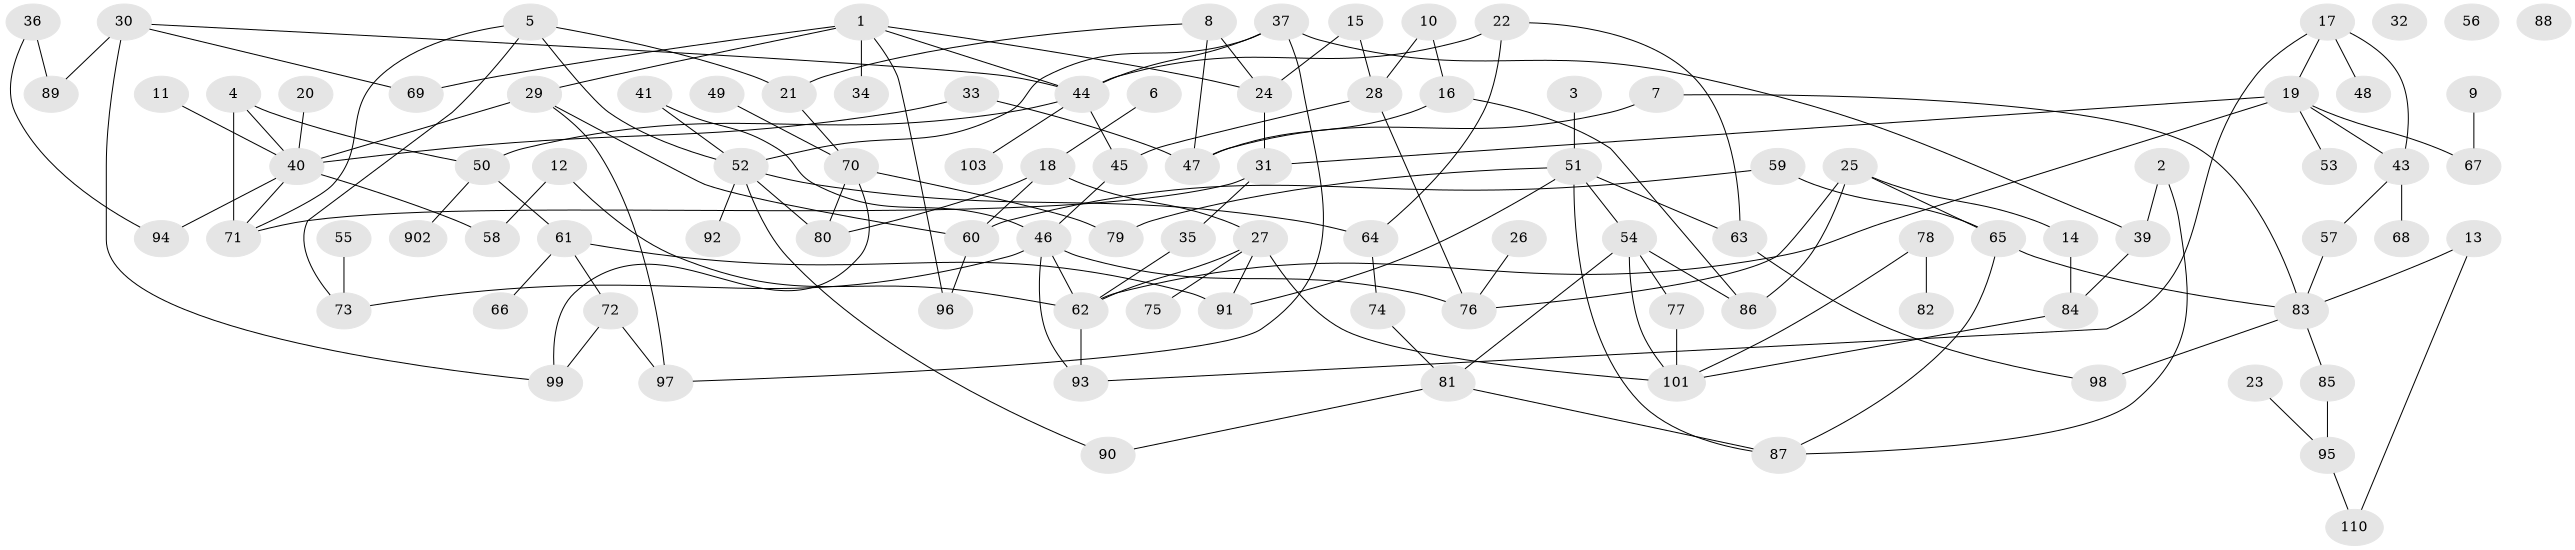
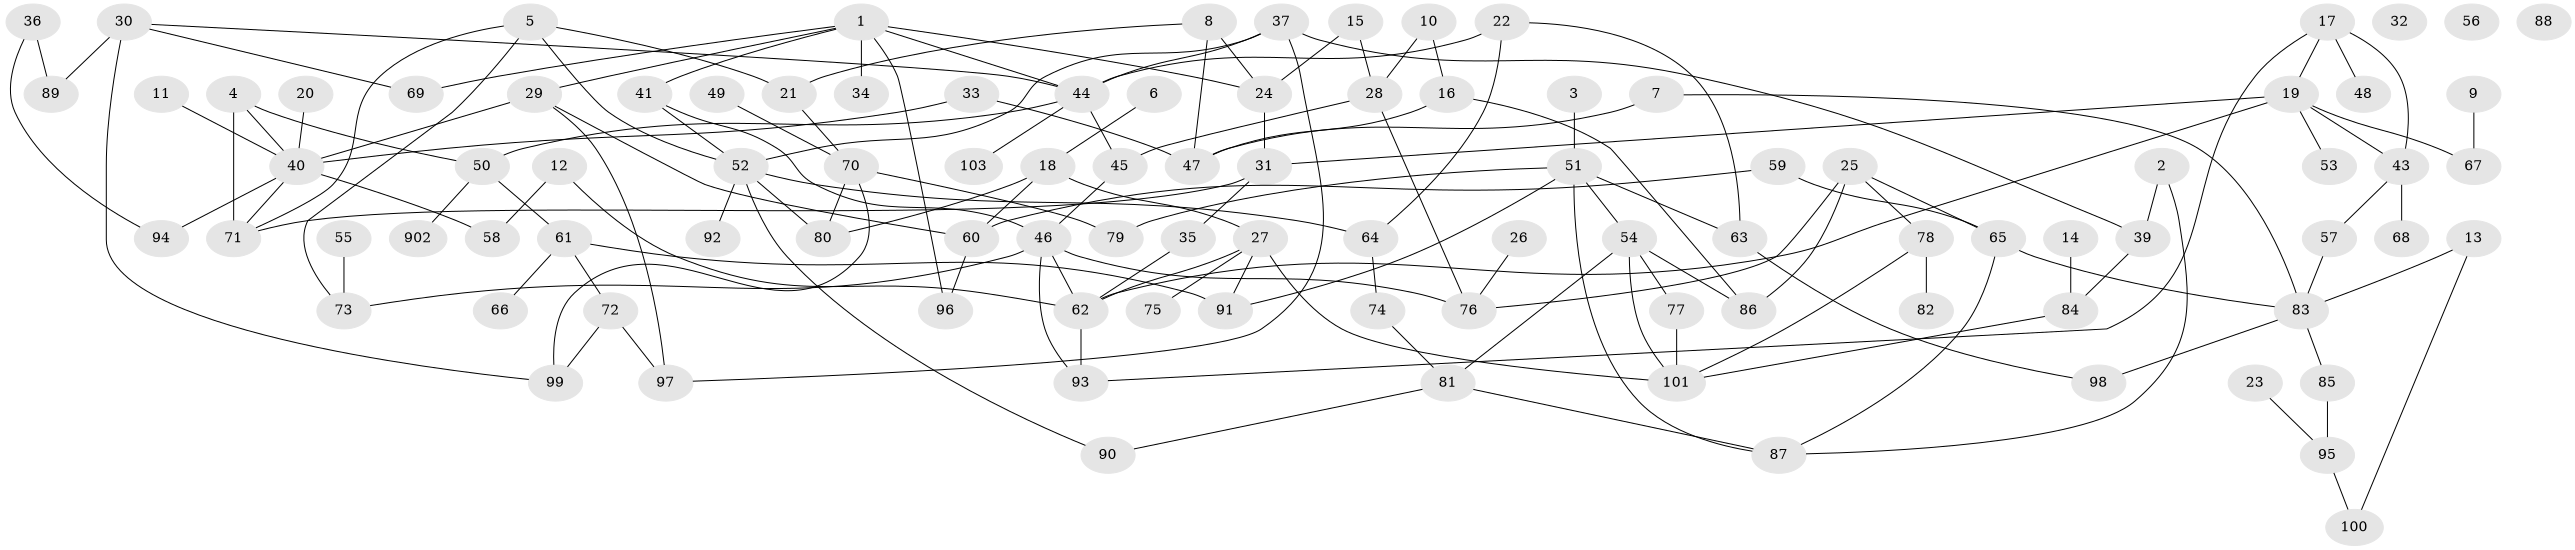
none -> (750, 53)
(1970, 203) -> (1879, 194)
(2355, 527) -> (2355, 527)
